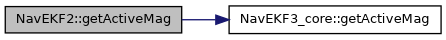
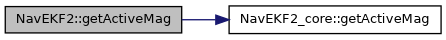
(335, 20) -> (335, 20)
